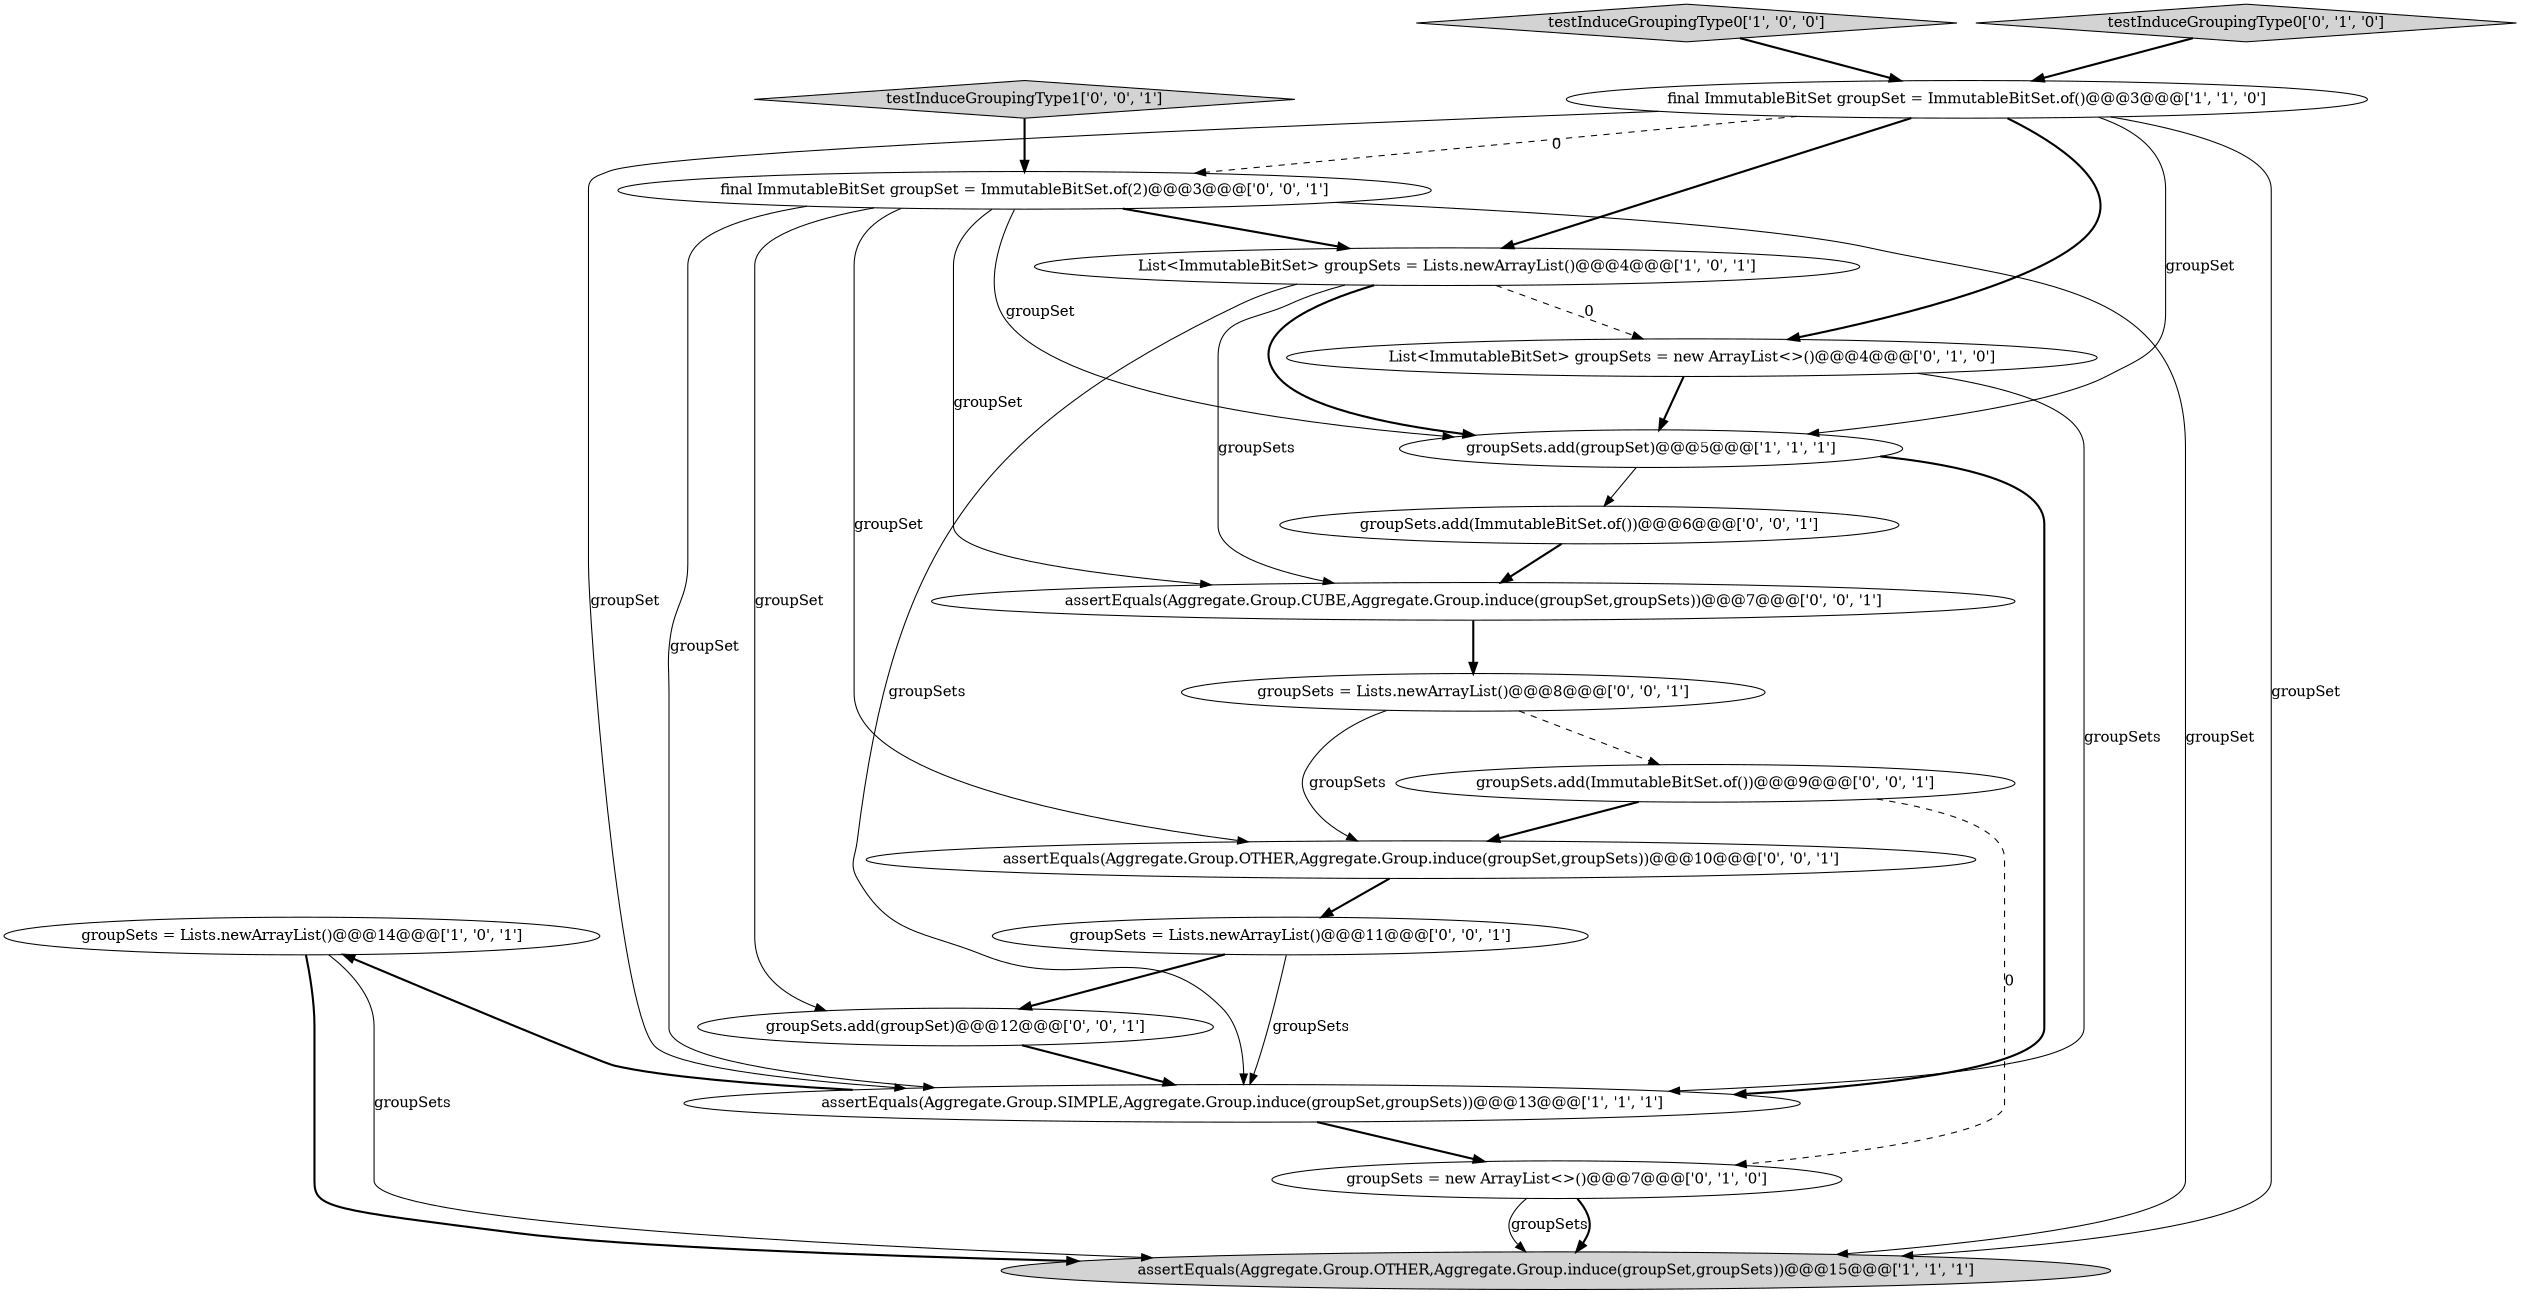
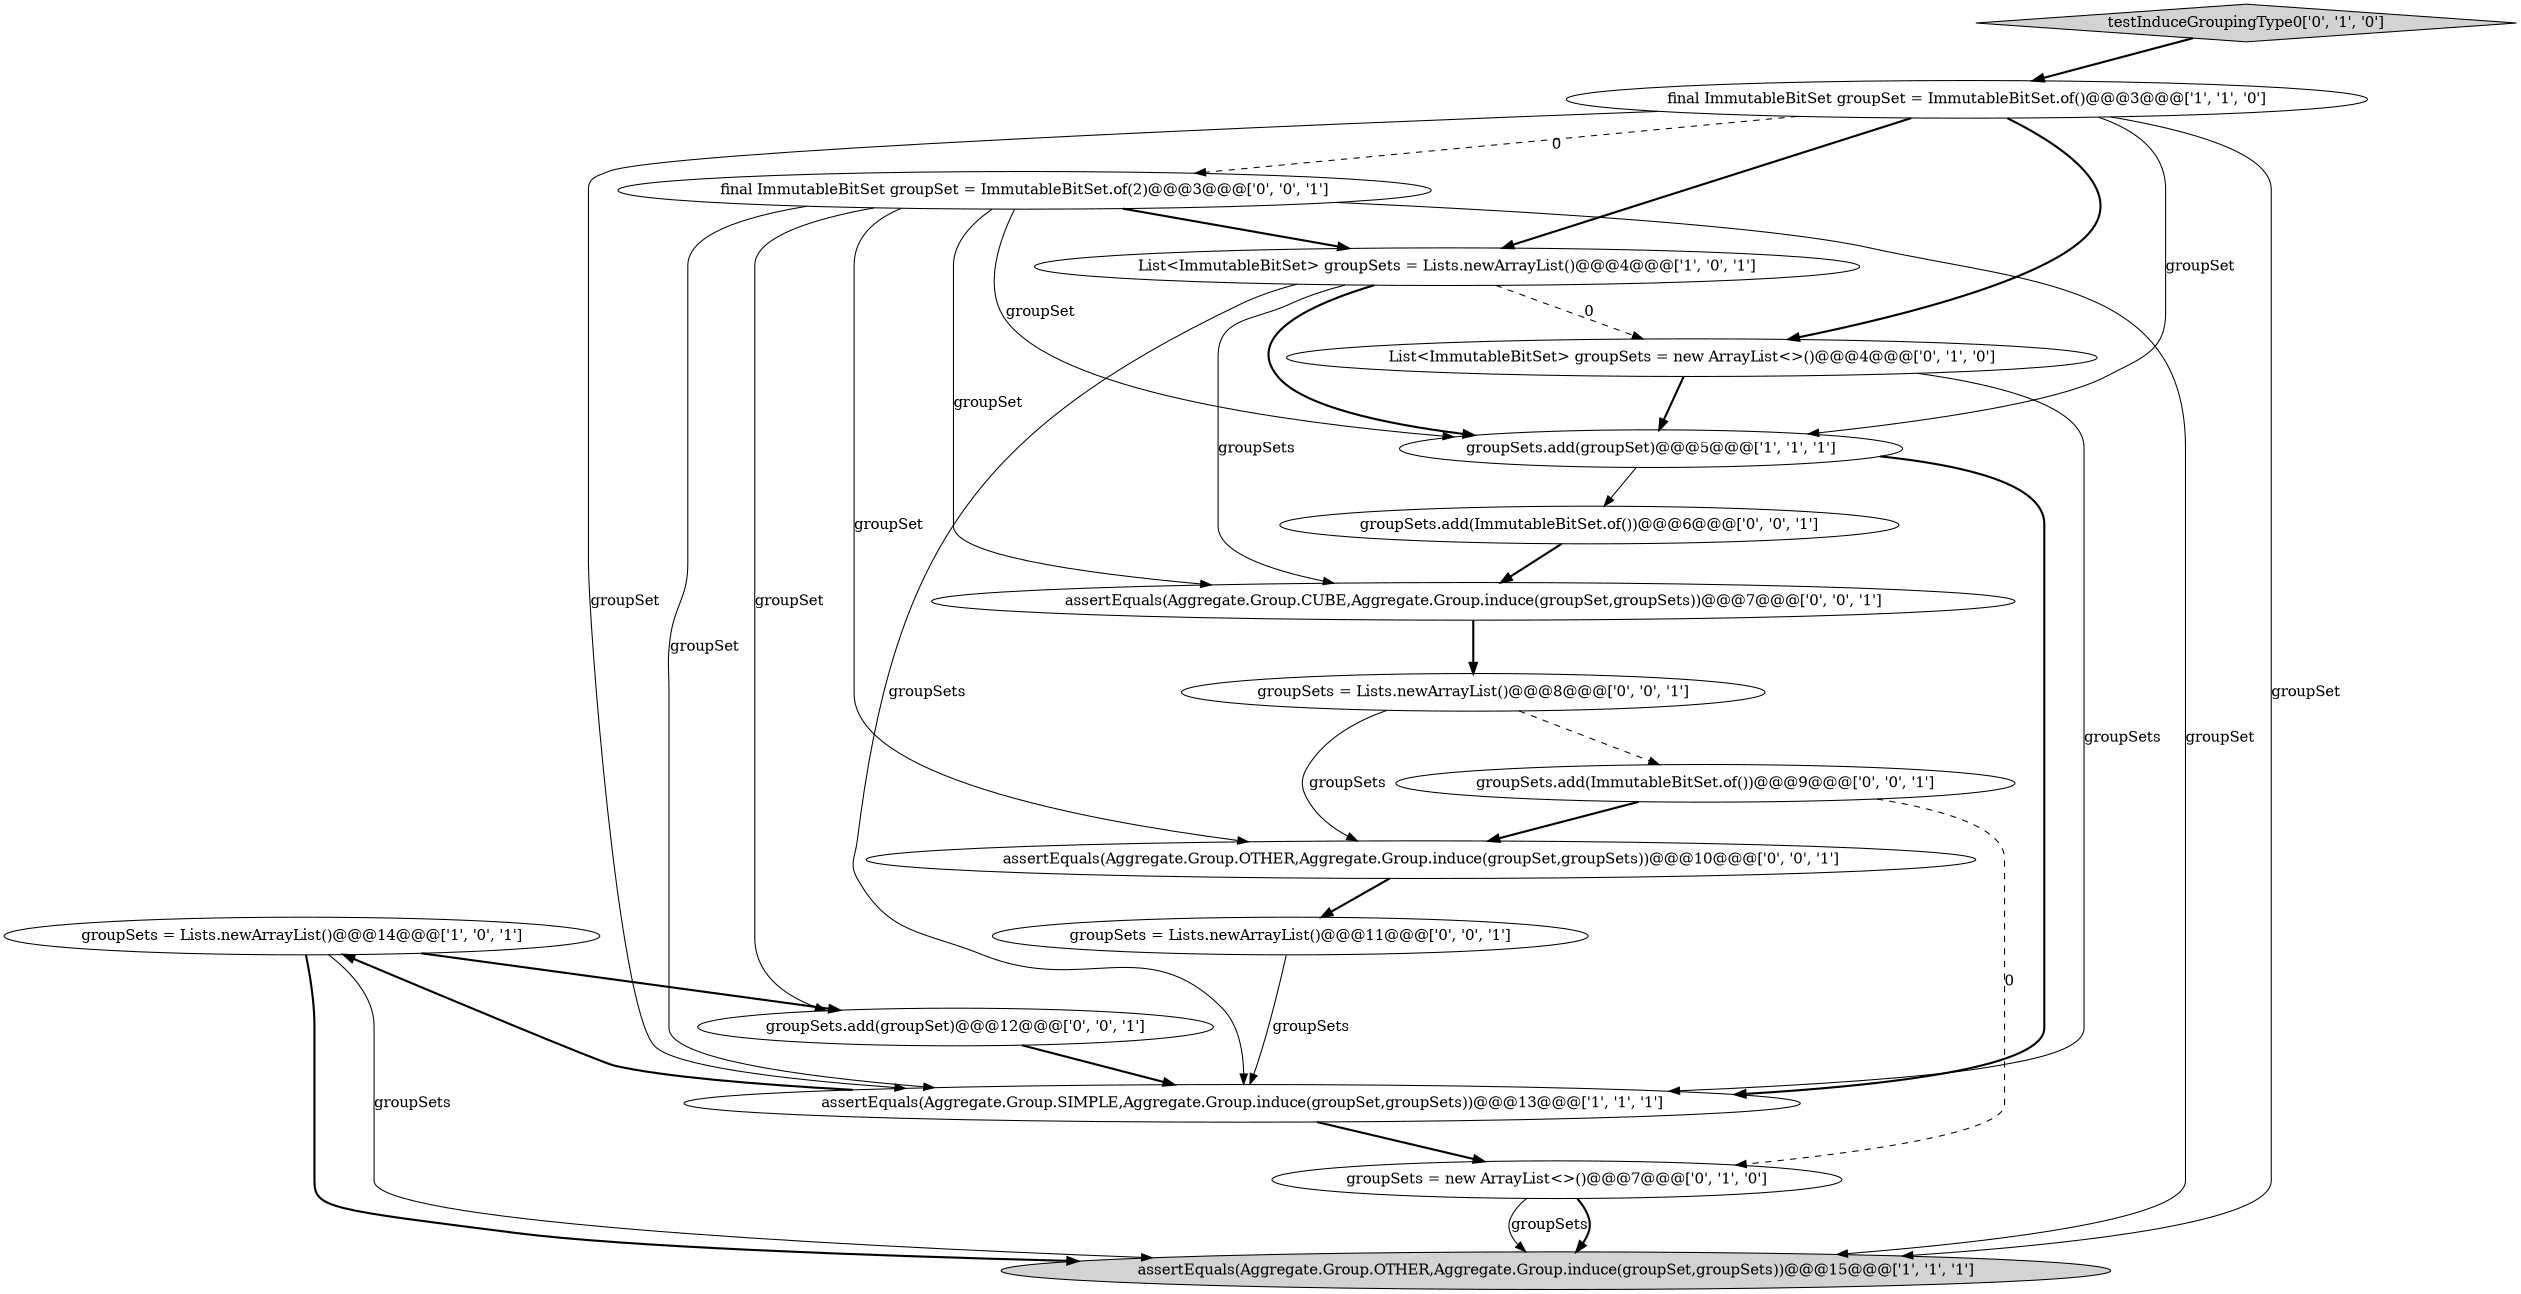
(1687, 23) -> none
(1025, 99) -> none
(1128, 980) -> (625, 981)
